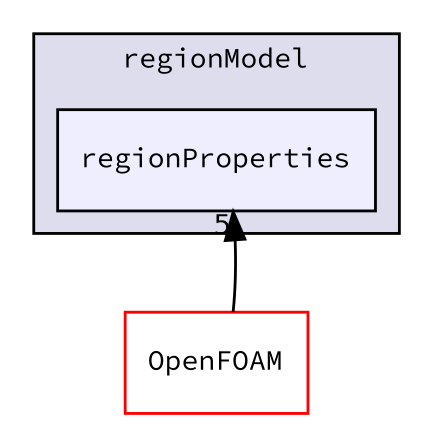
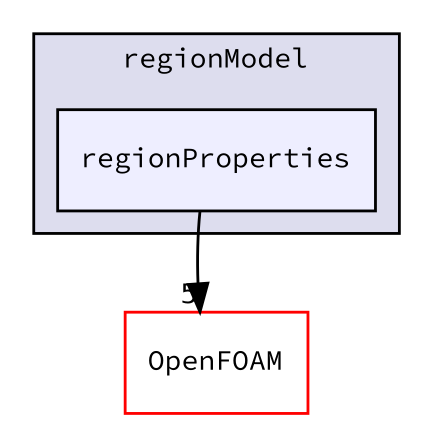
(235, 276) -> (198, 251)
